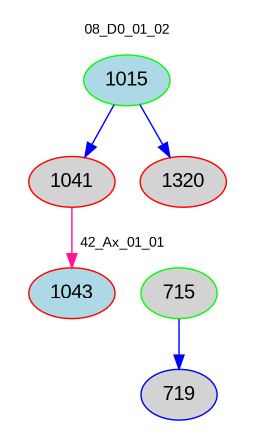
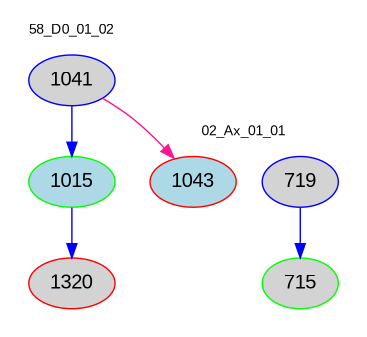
(128, 30) -> (72, 30)
(103, 124) -> (72, 124)
(72, 182) -> (72, 80)
(123, 243) -> (244, 132)
(179, 337) -> (300, 226)
